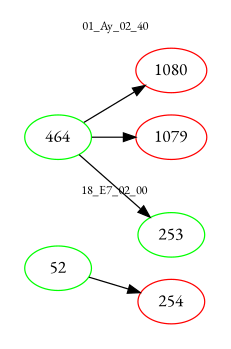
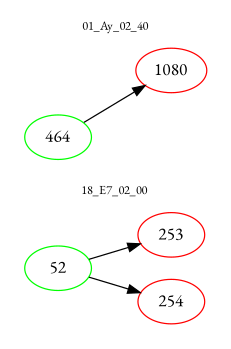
(171, 137) -> none
(116, 187) -> (109, 253)
(171, 235) -> (171, 235)
